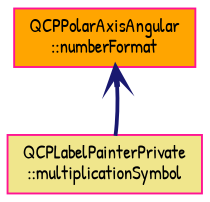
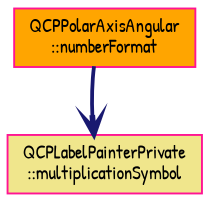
(117, 110) -> (92, 92)
